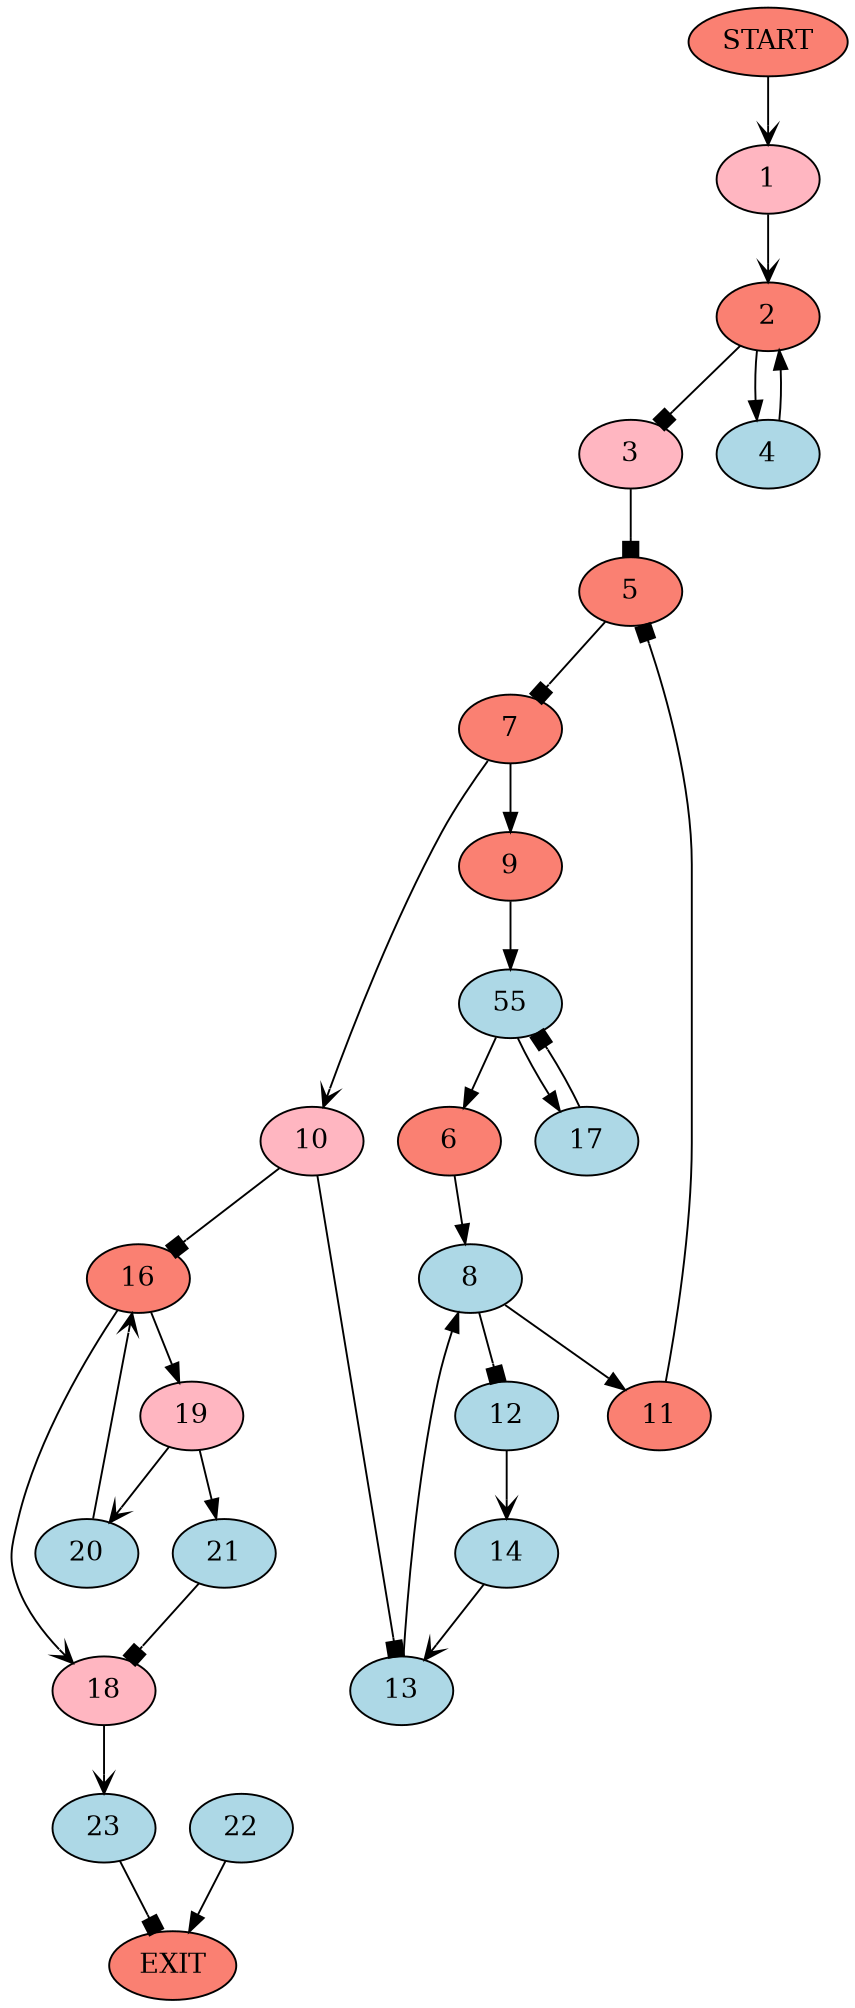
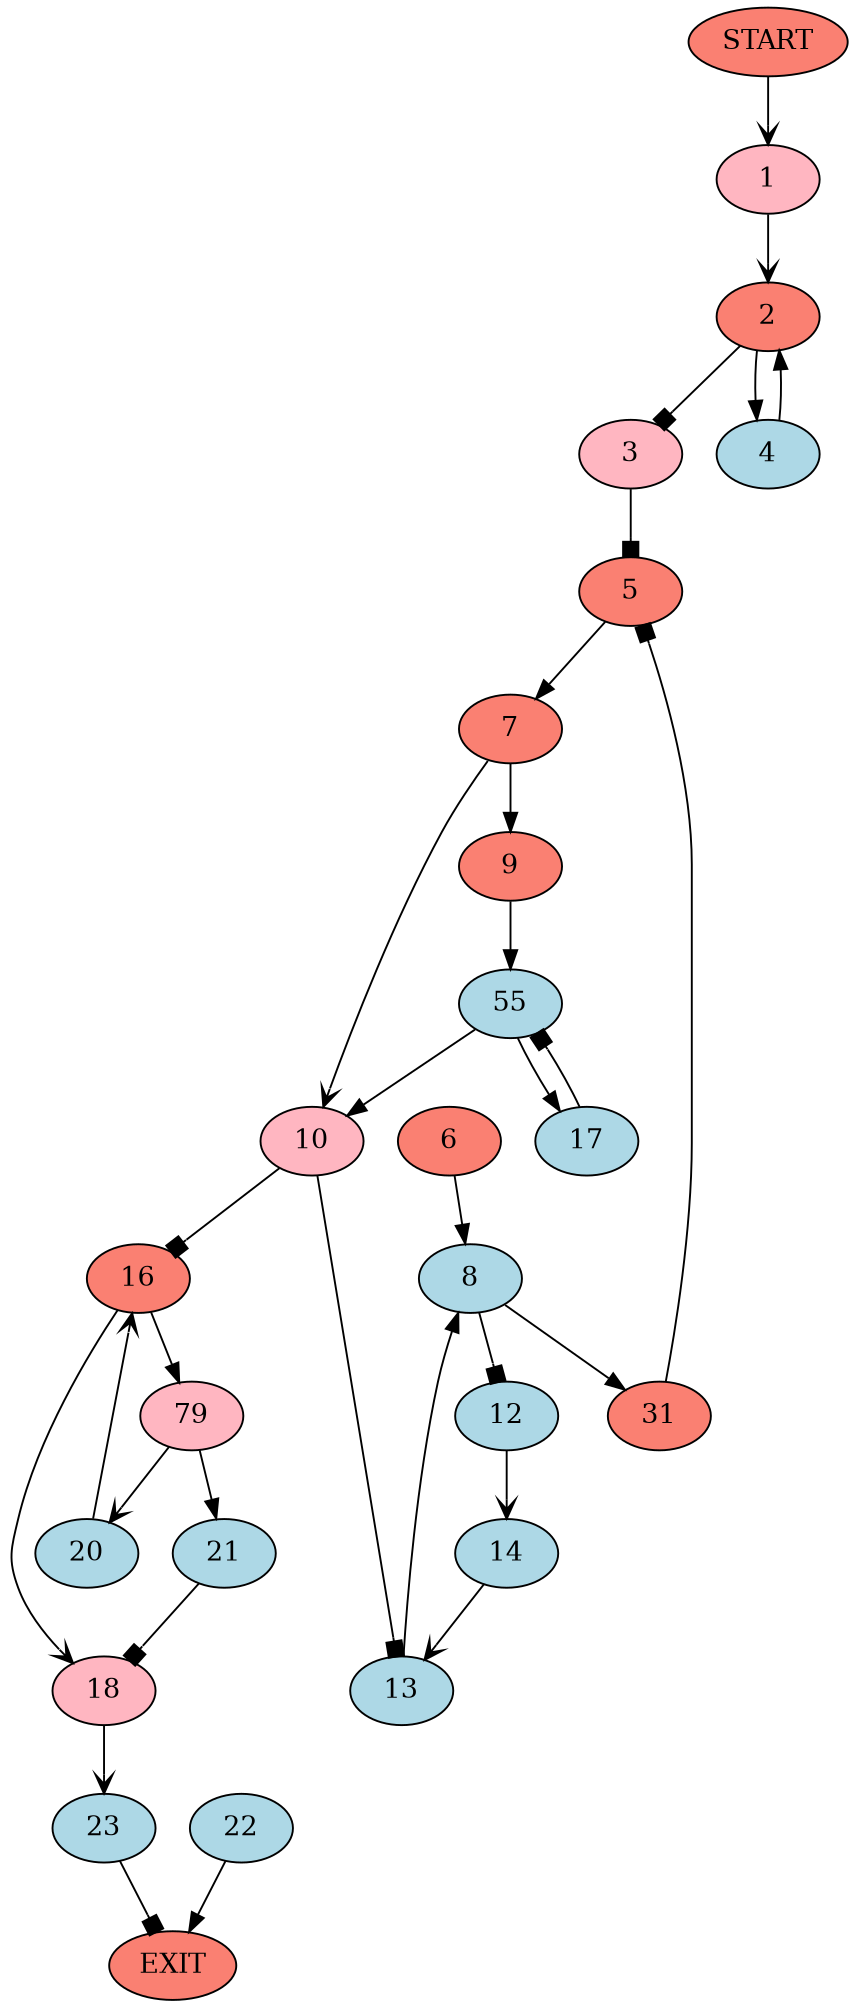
(577, 653) -> (577, 653)
(484, 1064) -> (419, 1067)
(192, 1416) -> (192, 1416)
(659, 1416) -> (659, 1416)
